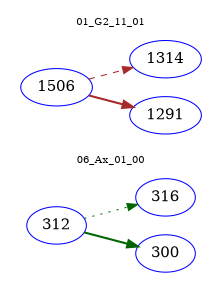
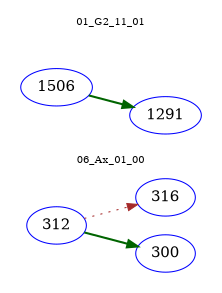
(166, 59) -> none
(106, 100) -> (106, 100)
(106, 213) -> (106, 213)
